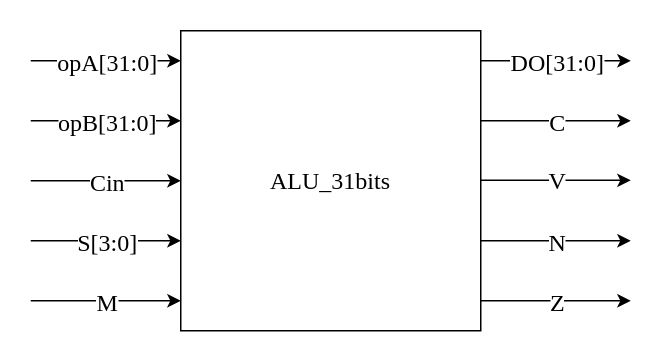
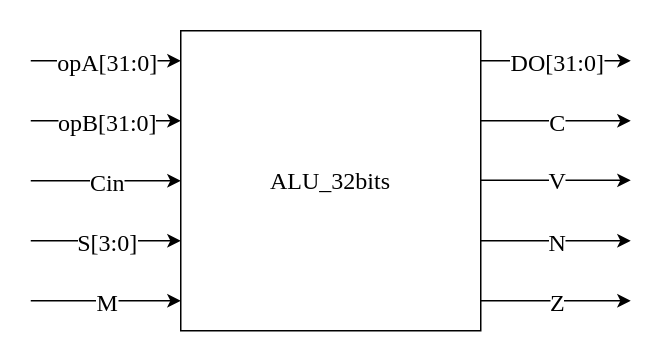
(331, 181) -> (331, 181)
